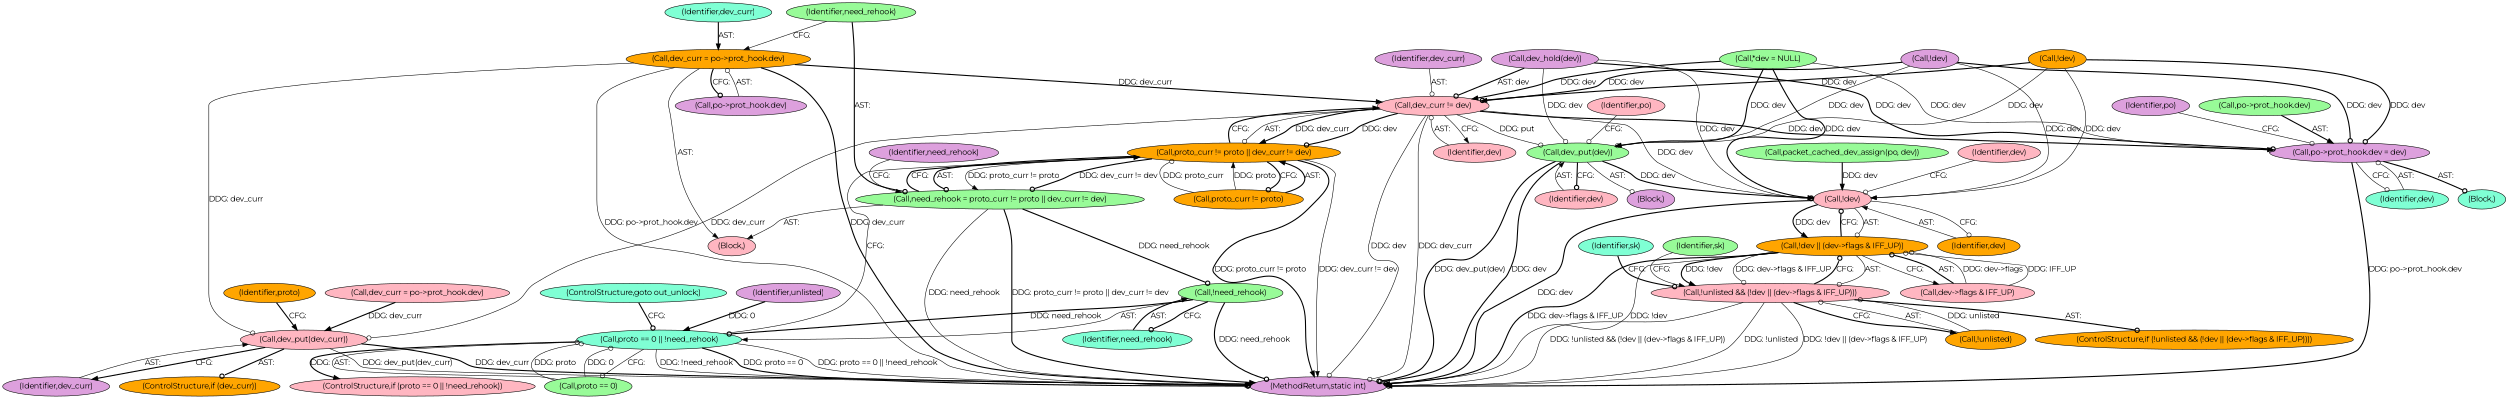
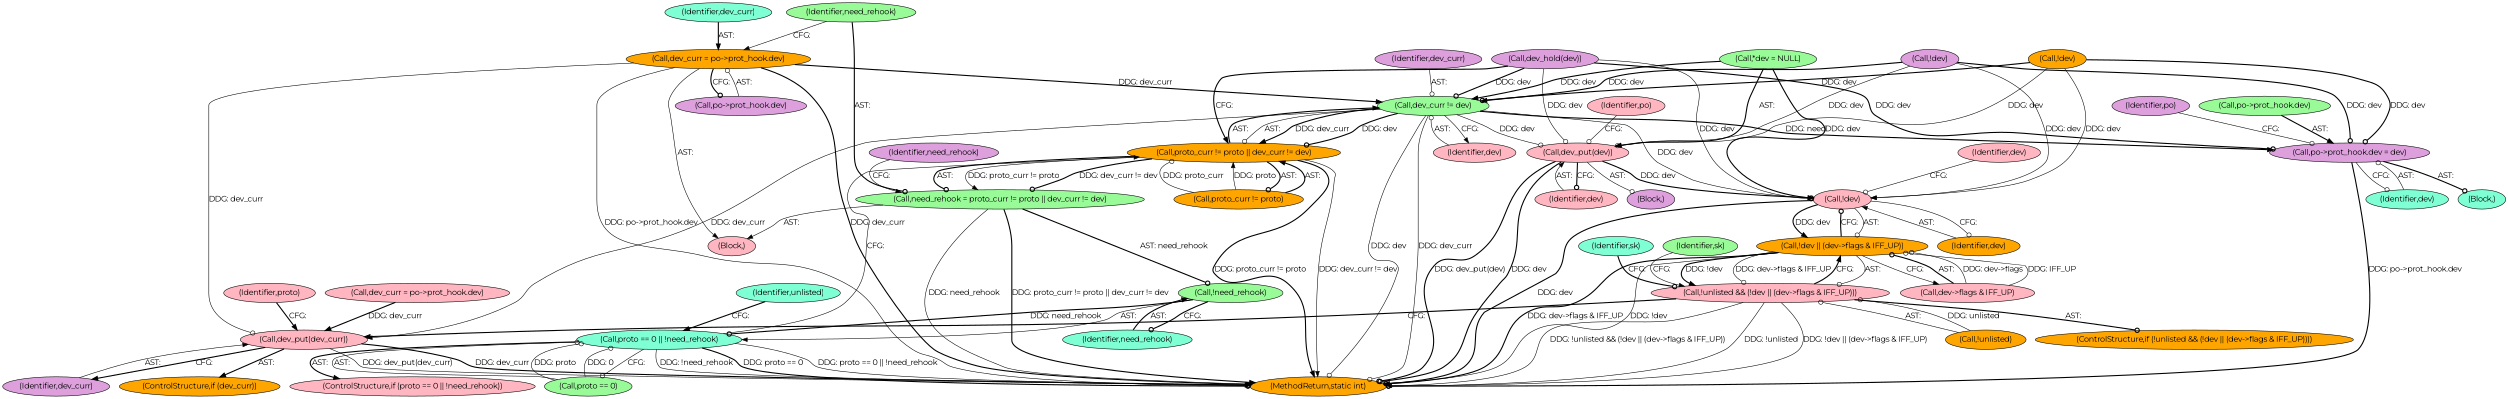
(1513, 83) -> (1513, 83)
(1433, 106) -> (1433, 106)
(1768, 106) -> (1768, 106)
(2034, 122) -> none
(1242, 129) -> (1242, 129)
(1517, 129) -> (1517, 129)
(1806, 129) -> (1806, 129)
(881, 141) -> (881, 141)
(1578, 153) -> (1578, 153)
(1842, 153) -> none
(1009, 164) -> (1333, 71)
(1290, 176) -> (1290, 176)
(1174, 246) -> (1174, 246)
(1829, 275) -> (1829, 275)
(270, 293) -> (270, 293)
(633, 293) -> none
(788, 293) -> (788, 293)
(742, 316) -> (742, 316)
(1871, 324) -> (1023, 325)
(1221, 352) -> none
(255, 362) -> (255, 362)
(321, 363) -> (321, 363)
(1971, 380) -> (1971, 380)
(1318, 386) -> (1318, 386)
